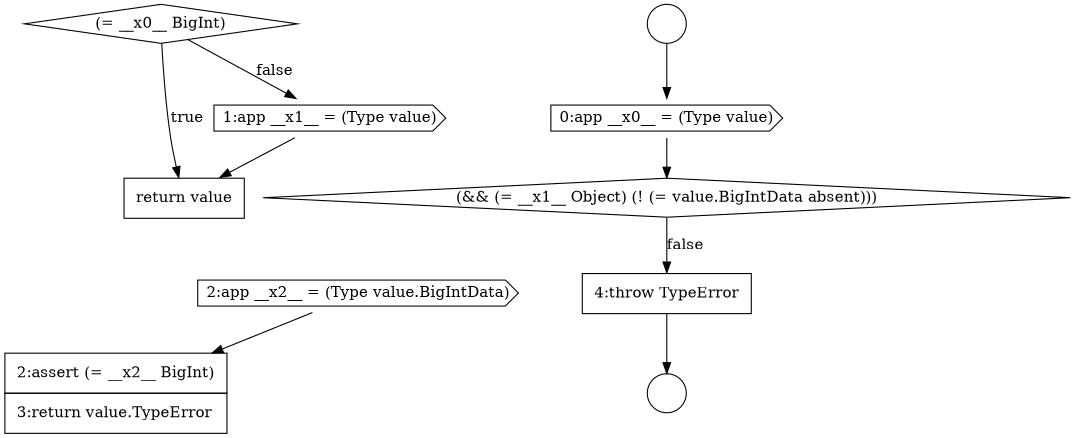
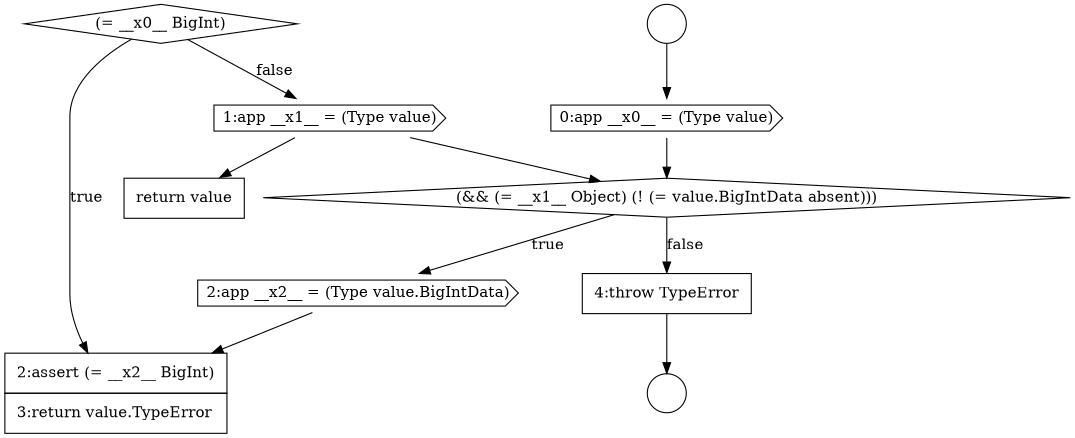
(167, 105) -> (70, 179)
none -> (500, 158)
none -> (522, 242)
